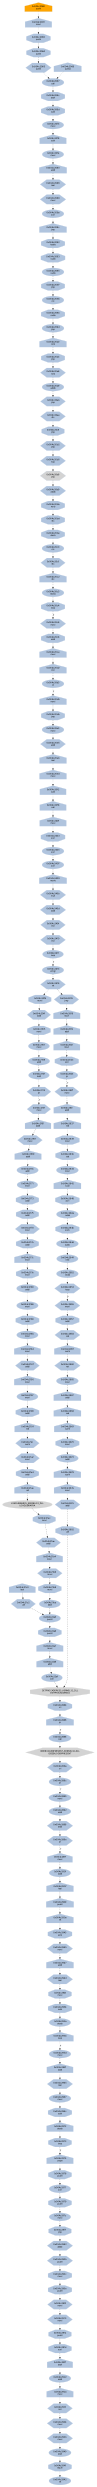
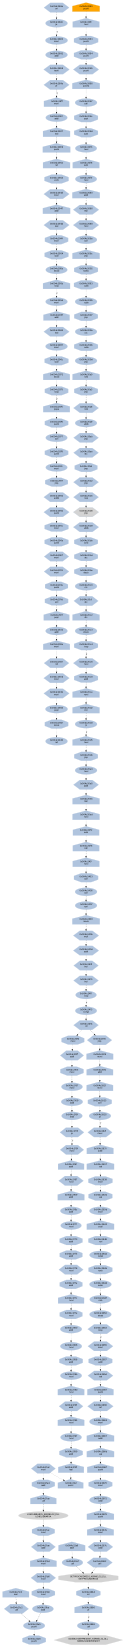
(46, 75) -> (86, 76)
(27, 1443) -> (71, 1484)
(27, 1450) -> (57, 1476)
(67, 1531) -> (100, 1562)
(50, 1647) -> none
(60, 1759) -> none
